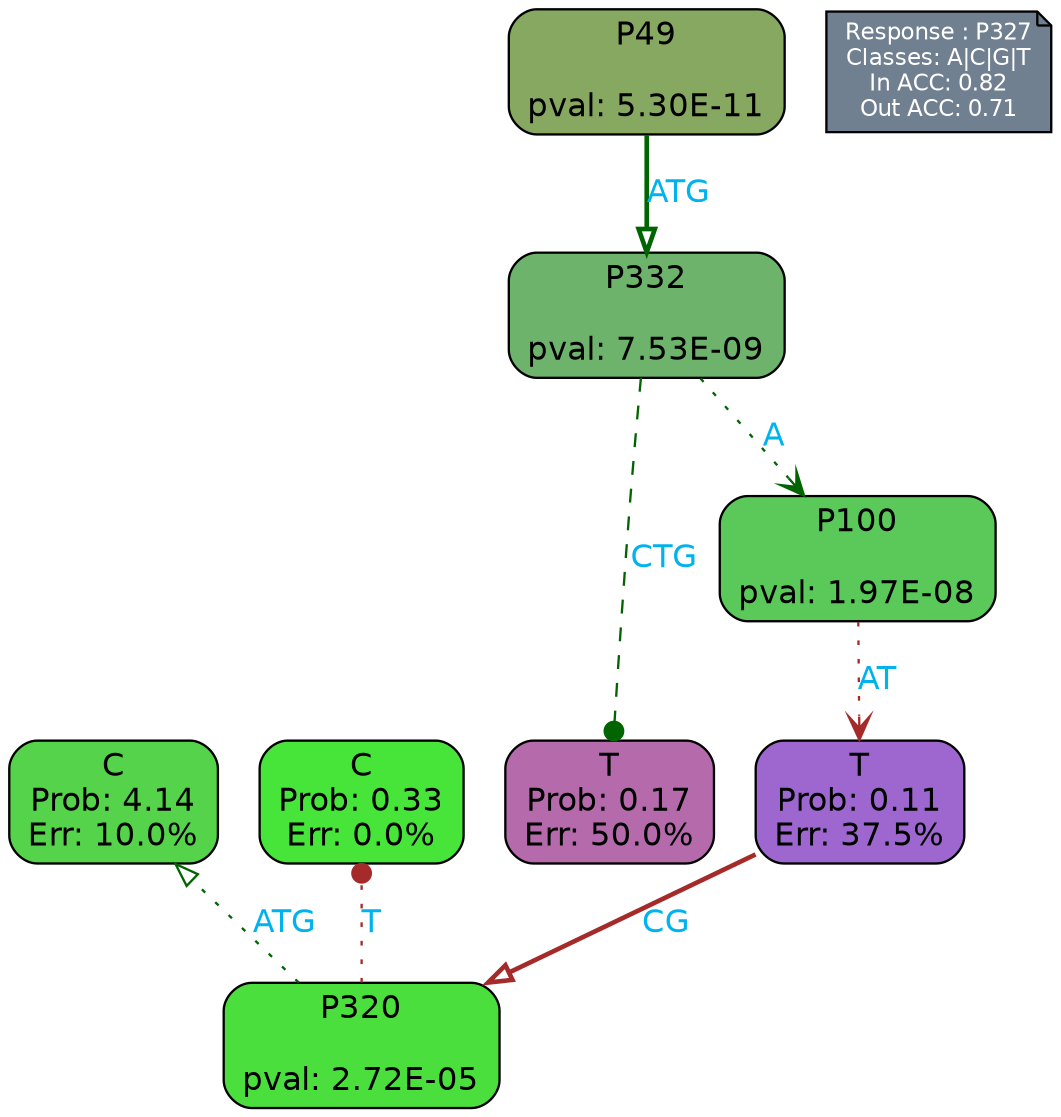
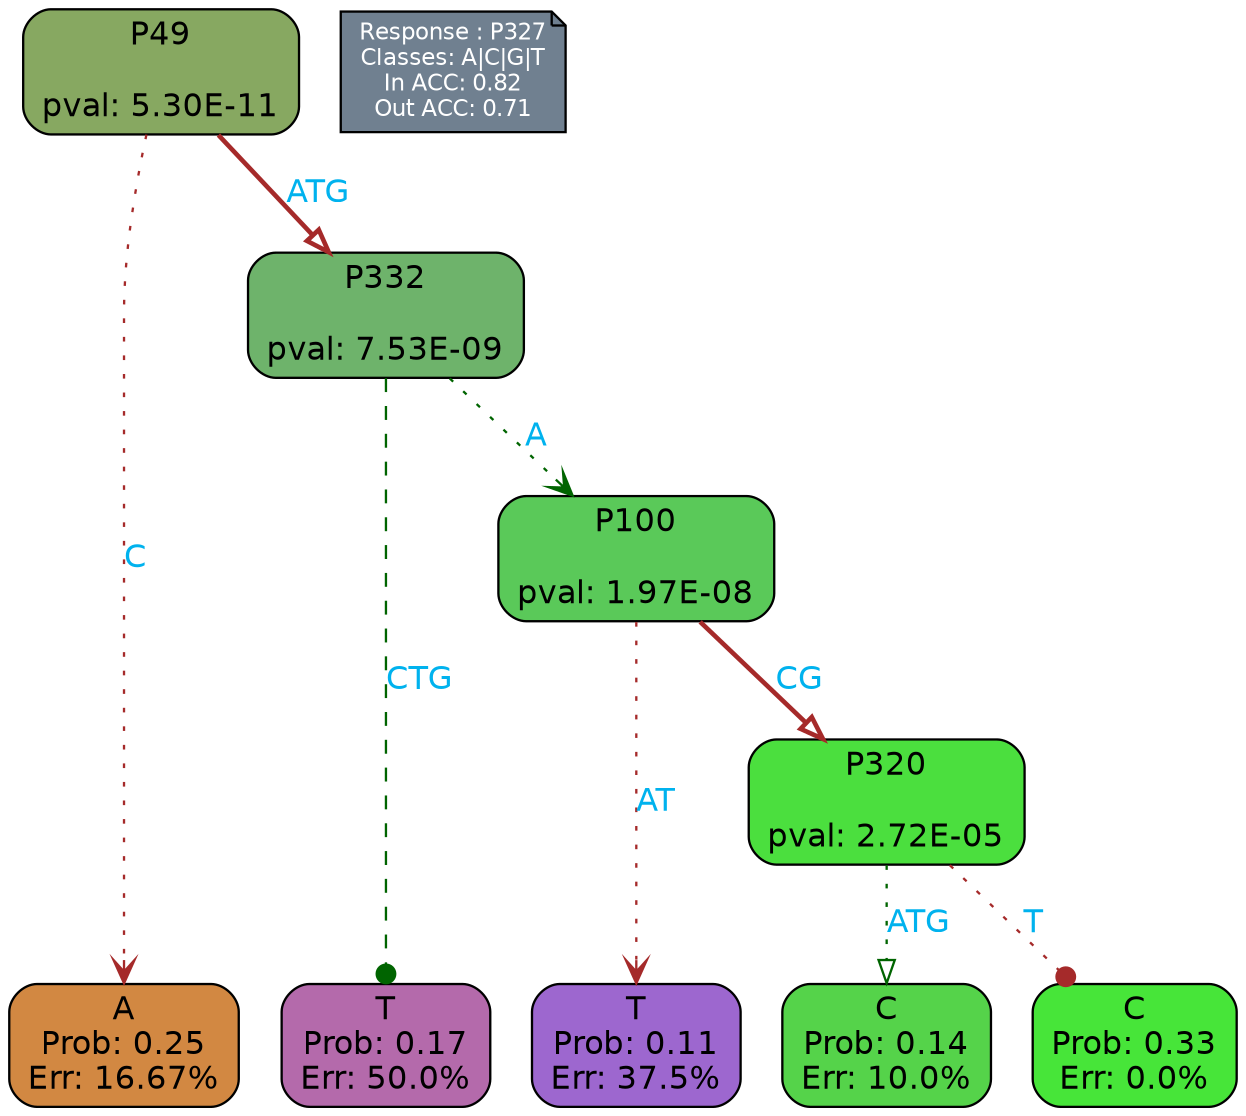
(647, 182) -> (265, 185)
(114, 802) -> (887, 1045)
(633, 913) -> (753, 672)
none -> (124, 1045)
